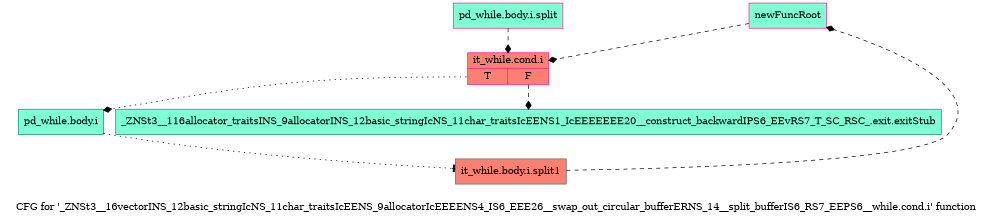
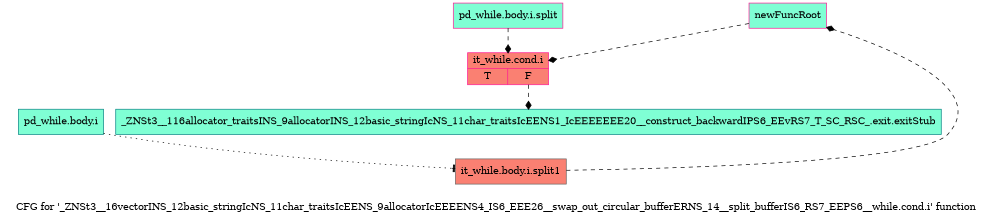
(288, 83) -> none
